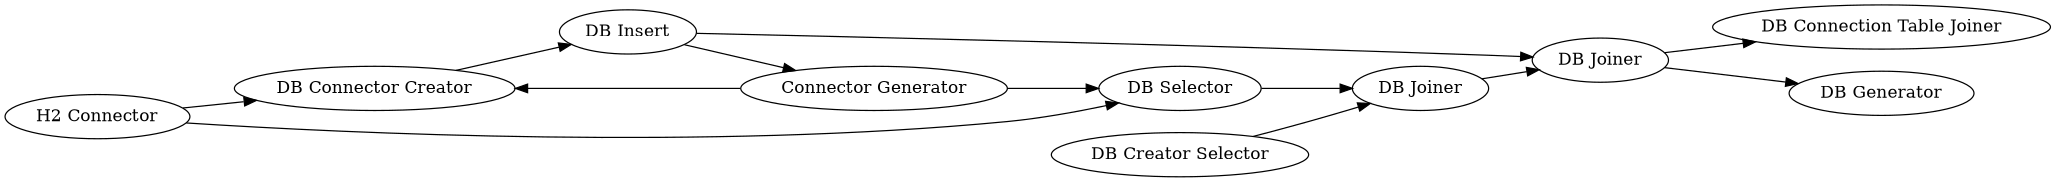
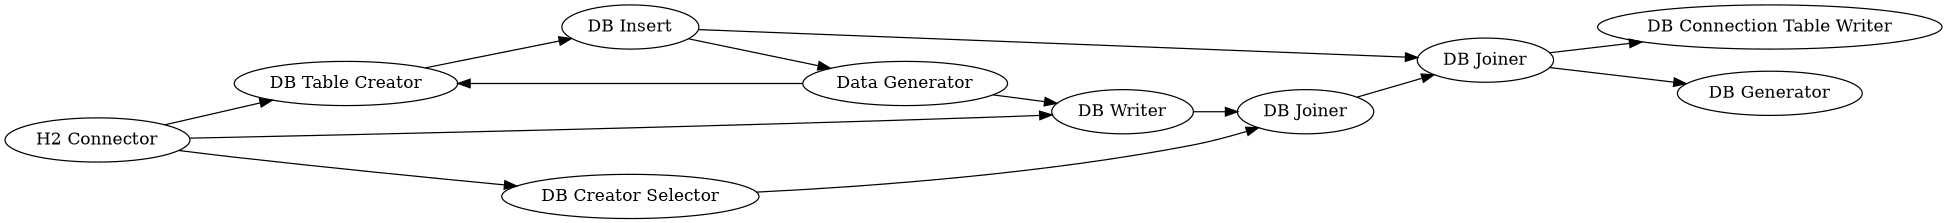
(1882, 27) -> (1770, 27)
(375, 88) -> (346, 83)
(874, 88) -> (905, 83)
(1180, 88) -> (1123, 112)
none -> (342, 169)
